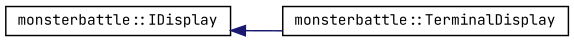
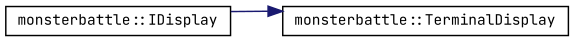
(264, 31) -> (249, 11)
